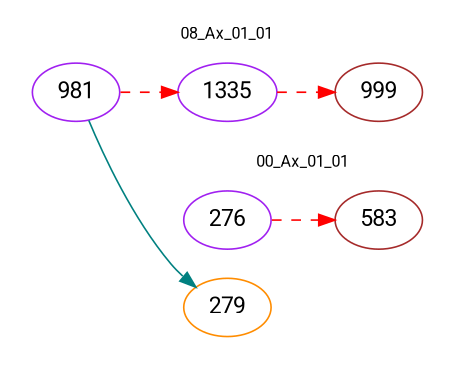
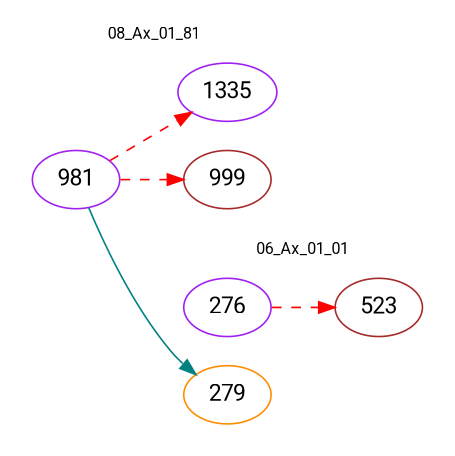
(227, 35) -> (155, 35)
(298, 92) -> (144, 180)
(303, 163) -> (303, 250)
(379, 220) -> (379, 307)
